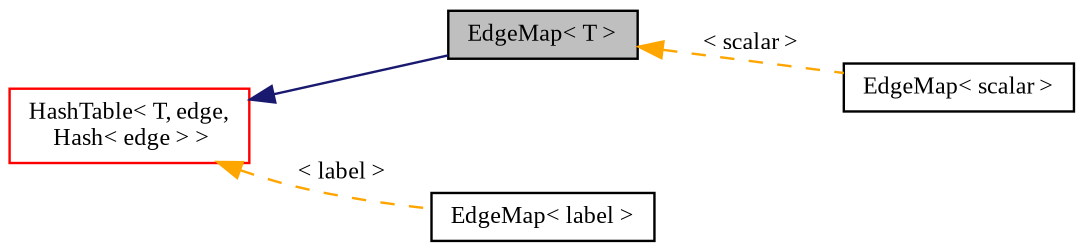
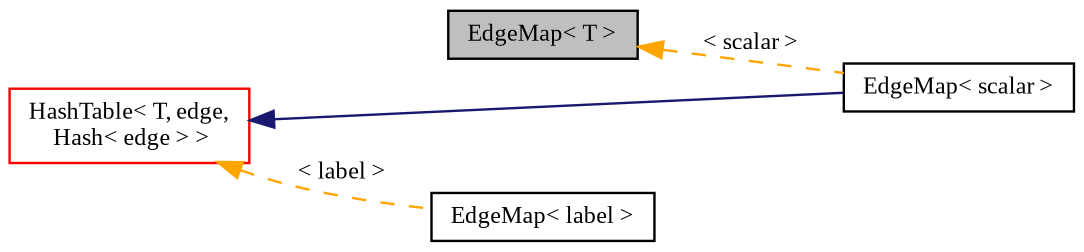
(361, 75) -> (559, 106)
